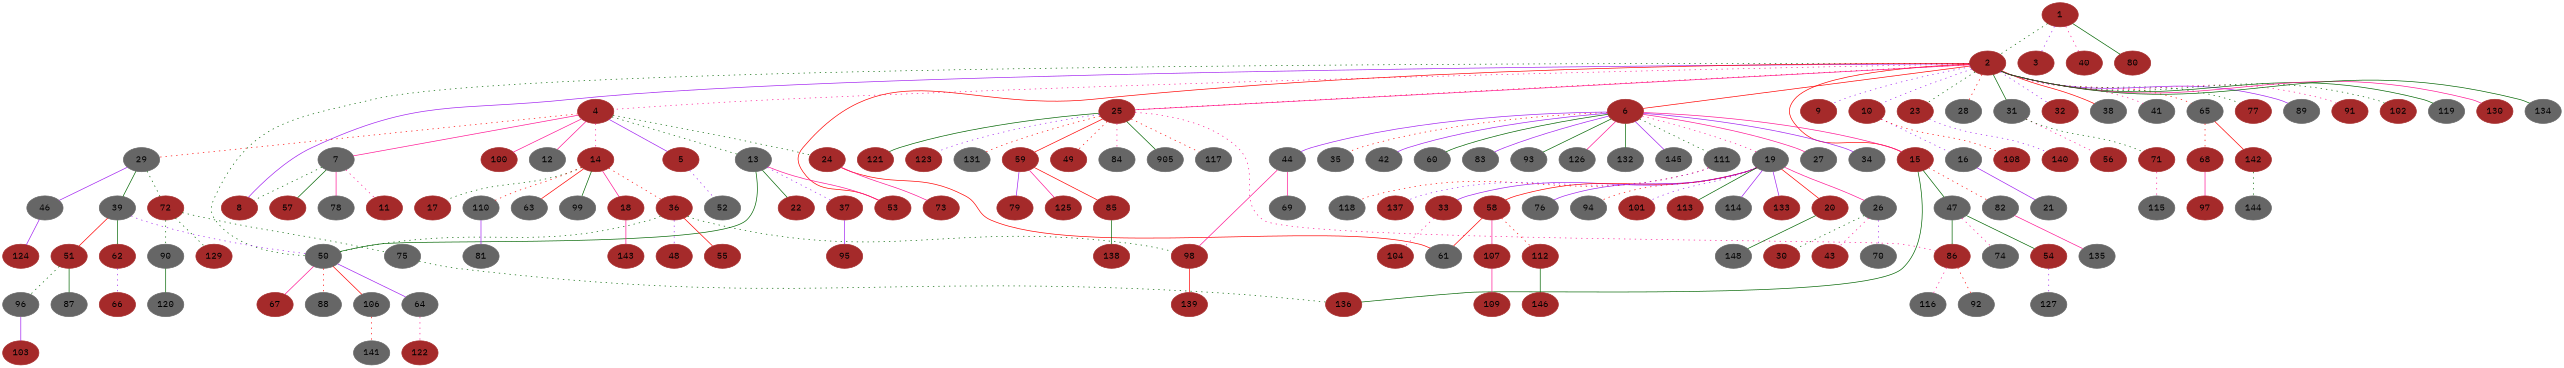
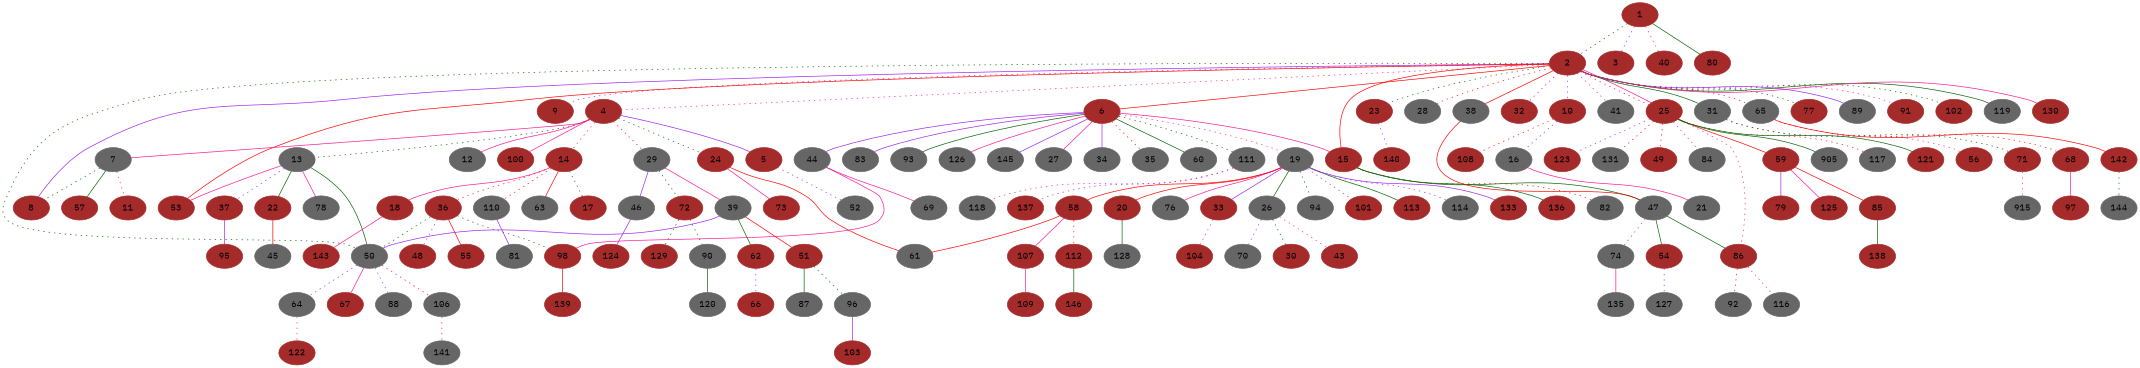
(2543, 111) -> none
(1384, 160) -> none
(1625, 160) -> none
(1464, 182) -> (1081, 184)
(129, 184) -> (692, 184)
(336, 184) -> (309, 184)
(1655, 184) -> (1223, 186)
(1679, 184) -> (1305, 184)
(1752, 184) -> (1409, 189)
(1824, 184) -> (1281, 184)
(2006, 184) -> (1608, 184)
none -> (1536, 191)
(578, 208) -> none
(2157, 208) -> (2022, 208)
(2049, 232) -> (1616, 280)
(217, 239) -> (551, 232)
none -> (273, 256)
(402, 256) -> none
(1733, 256) -> (1122, 256)
(323, 280) -> (382, 280)
(347, 280) -> (406, 280)
(372, 280) -> (333, 280)
